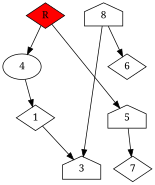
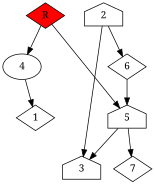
(104, 16) -> (104, 16)
none -> (127, 89)
(56, 140) -> (106, 141)
